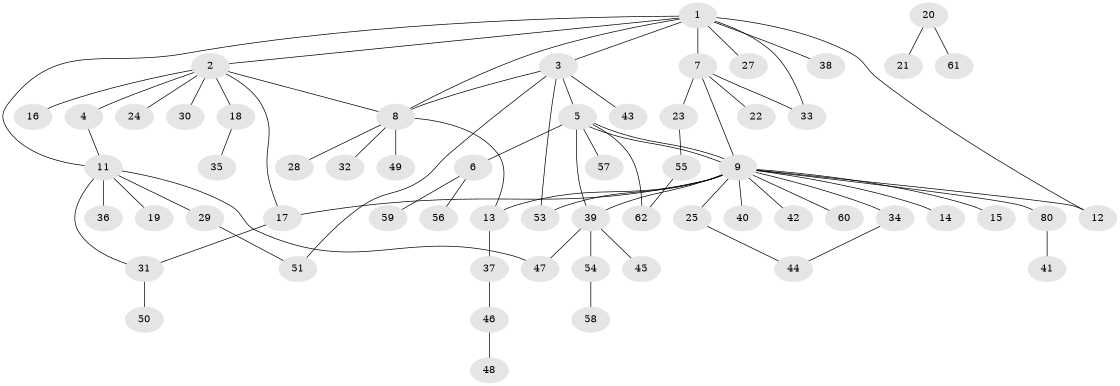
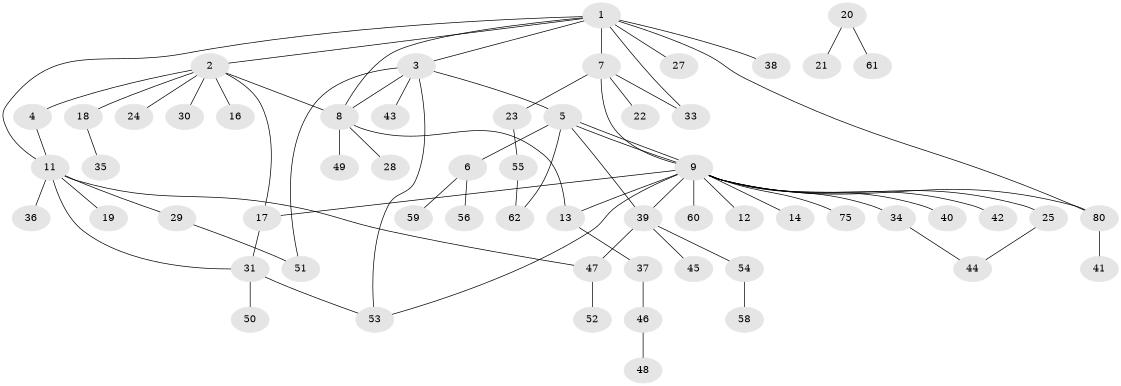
(905, 99) -> (848, 124)
(345, 168) -> none
(604, 168) -> none
(996, 218) -> (846, 218)
none -> (311, 296)
none -> (592, 320)
